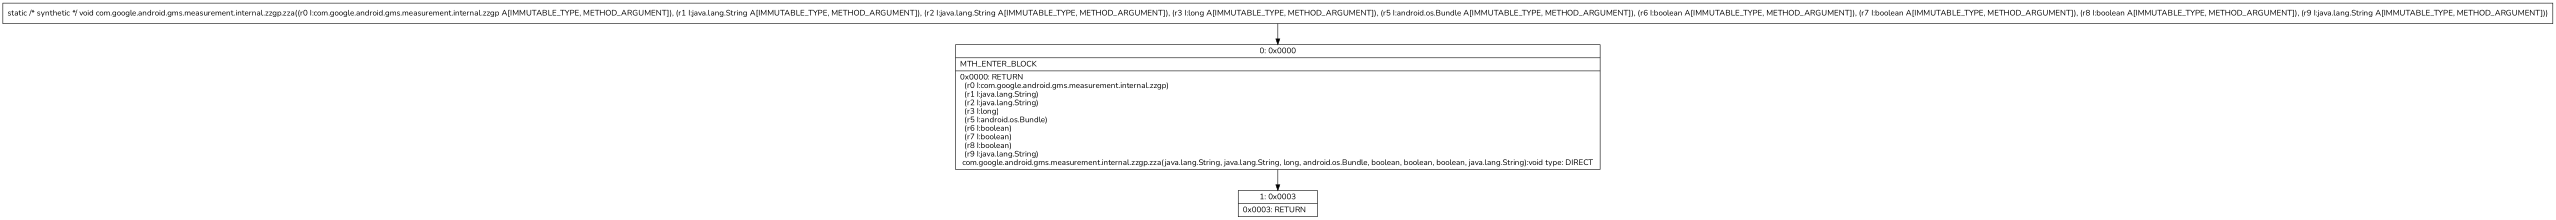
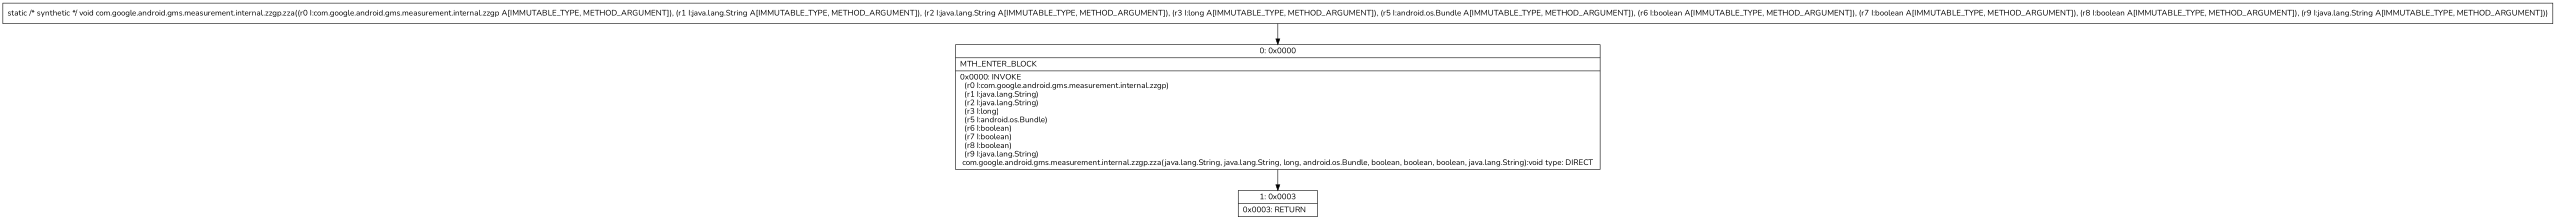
(994, 77) -> (993, 77)
